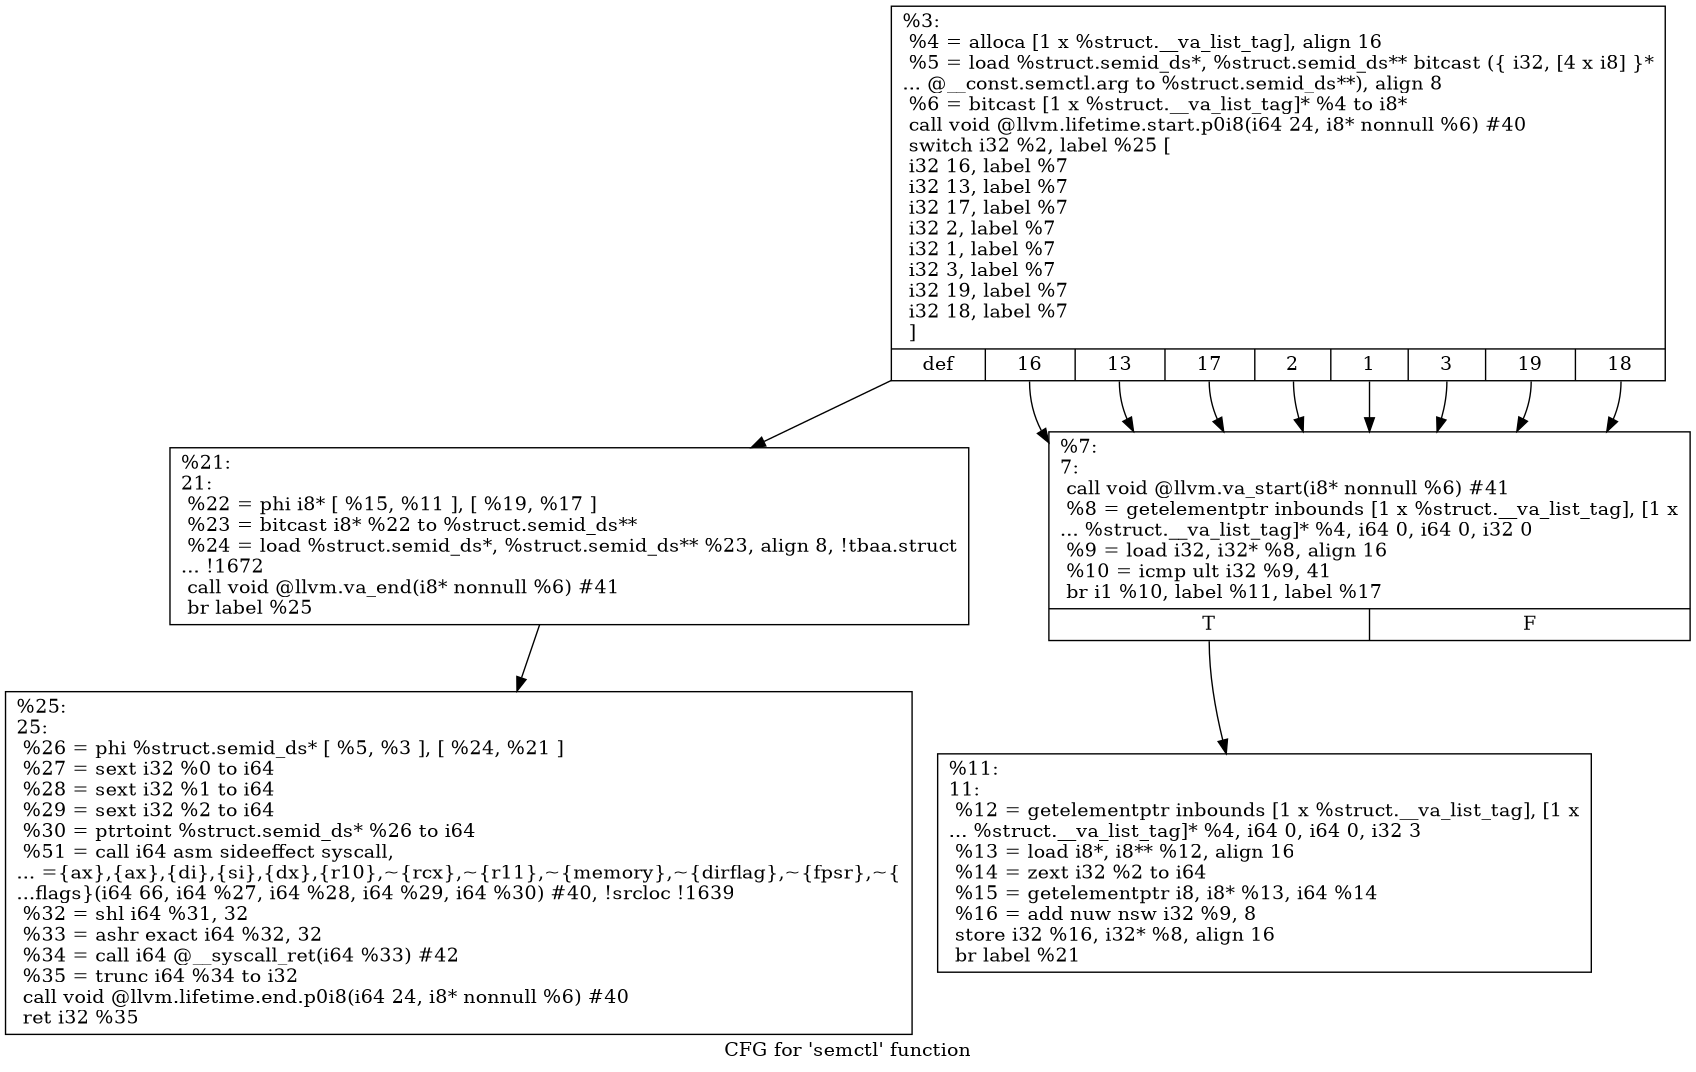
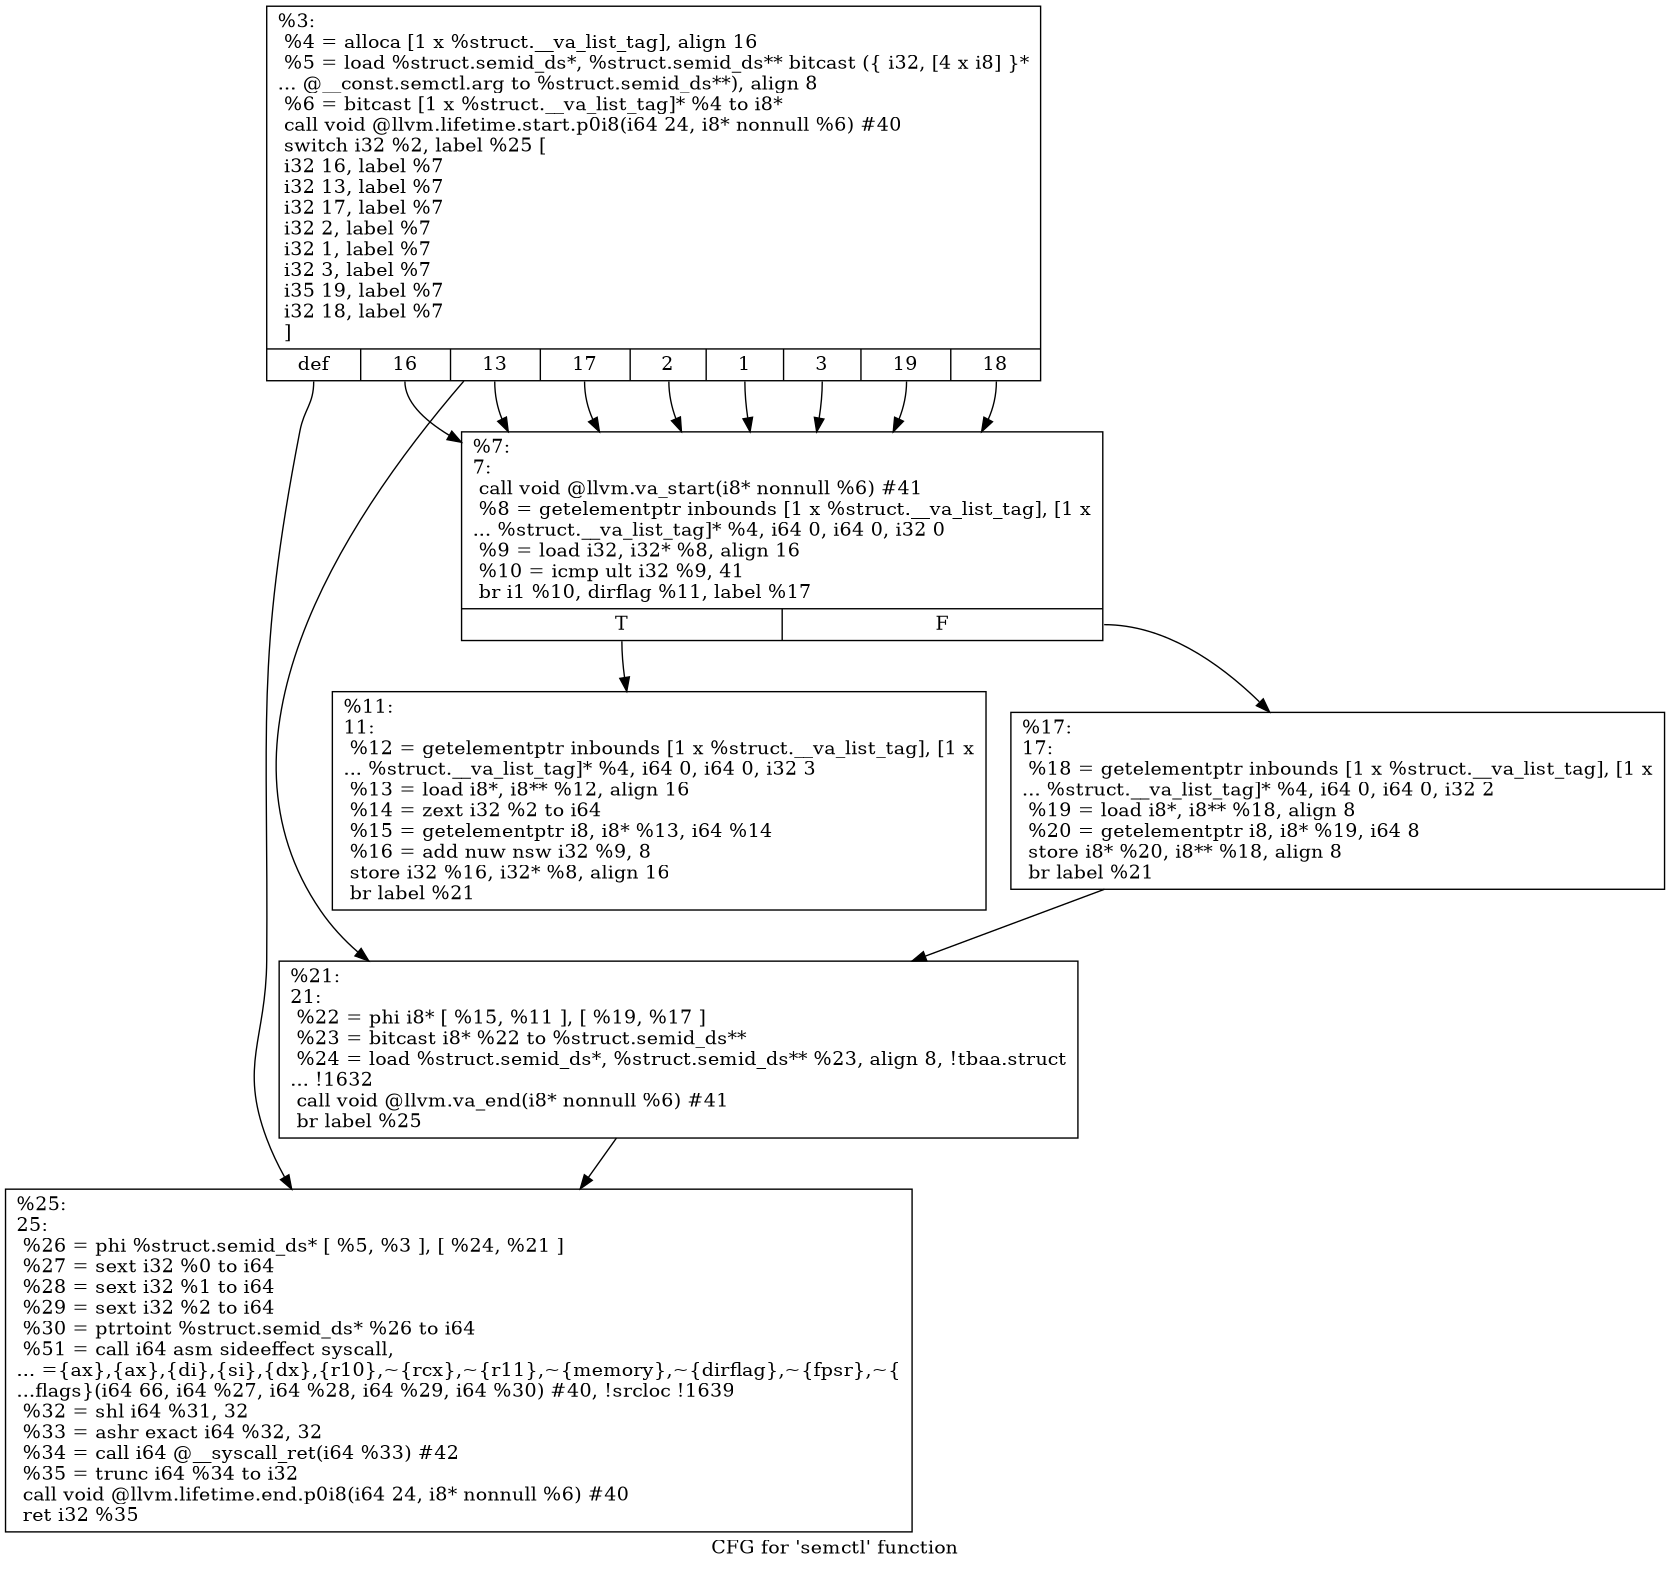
(986, 291) -> (361, 291)
(223, 567) -> (332, 1080)
(1222, 592) -> (643, 592)
none -> (266, 780)
none -> (1338, 801)
